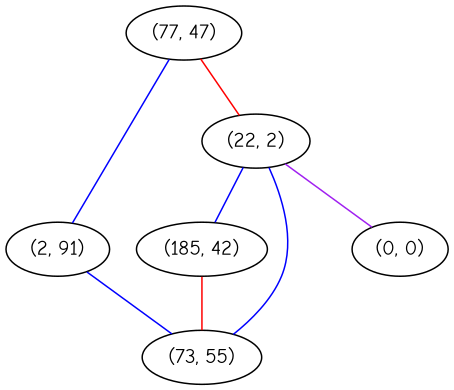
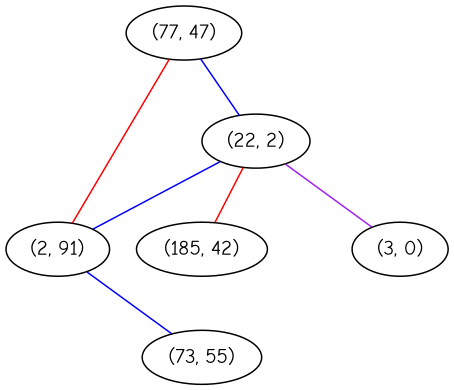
(220, 87) -> (220, 87)
(121, 141) -> (121, 141)
(229, 195) -> (229, 195)
(400, 249) -> (400, 249)
(286, 259) -> (156, 195)
(202, 303) -> none
